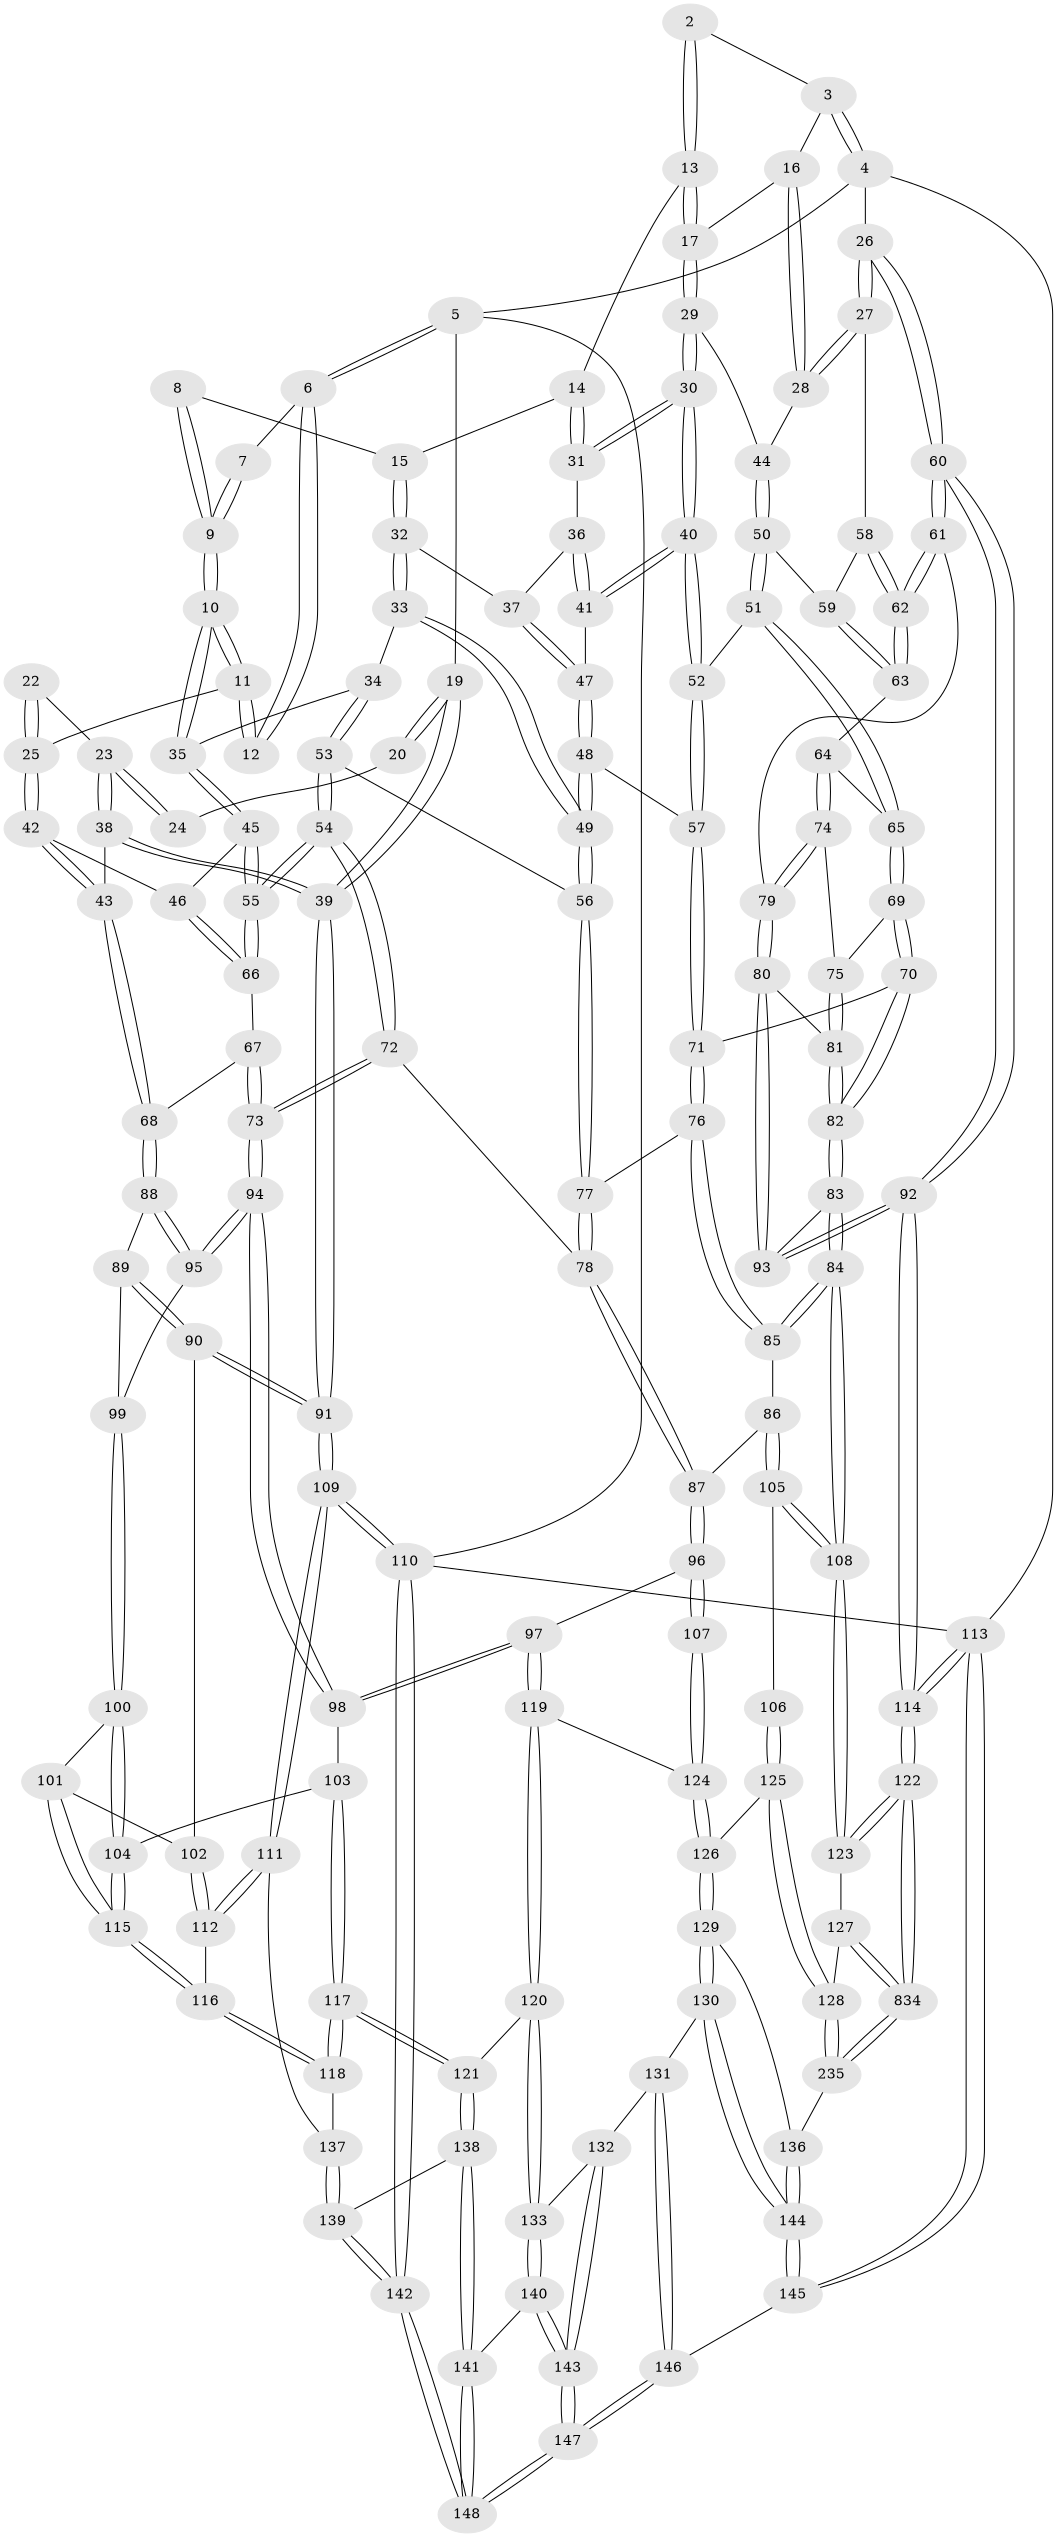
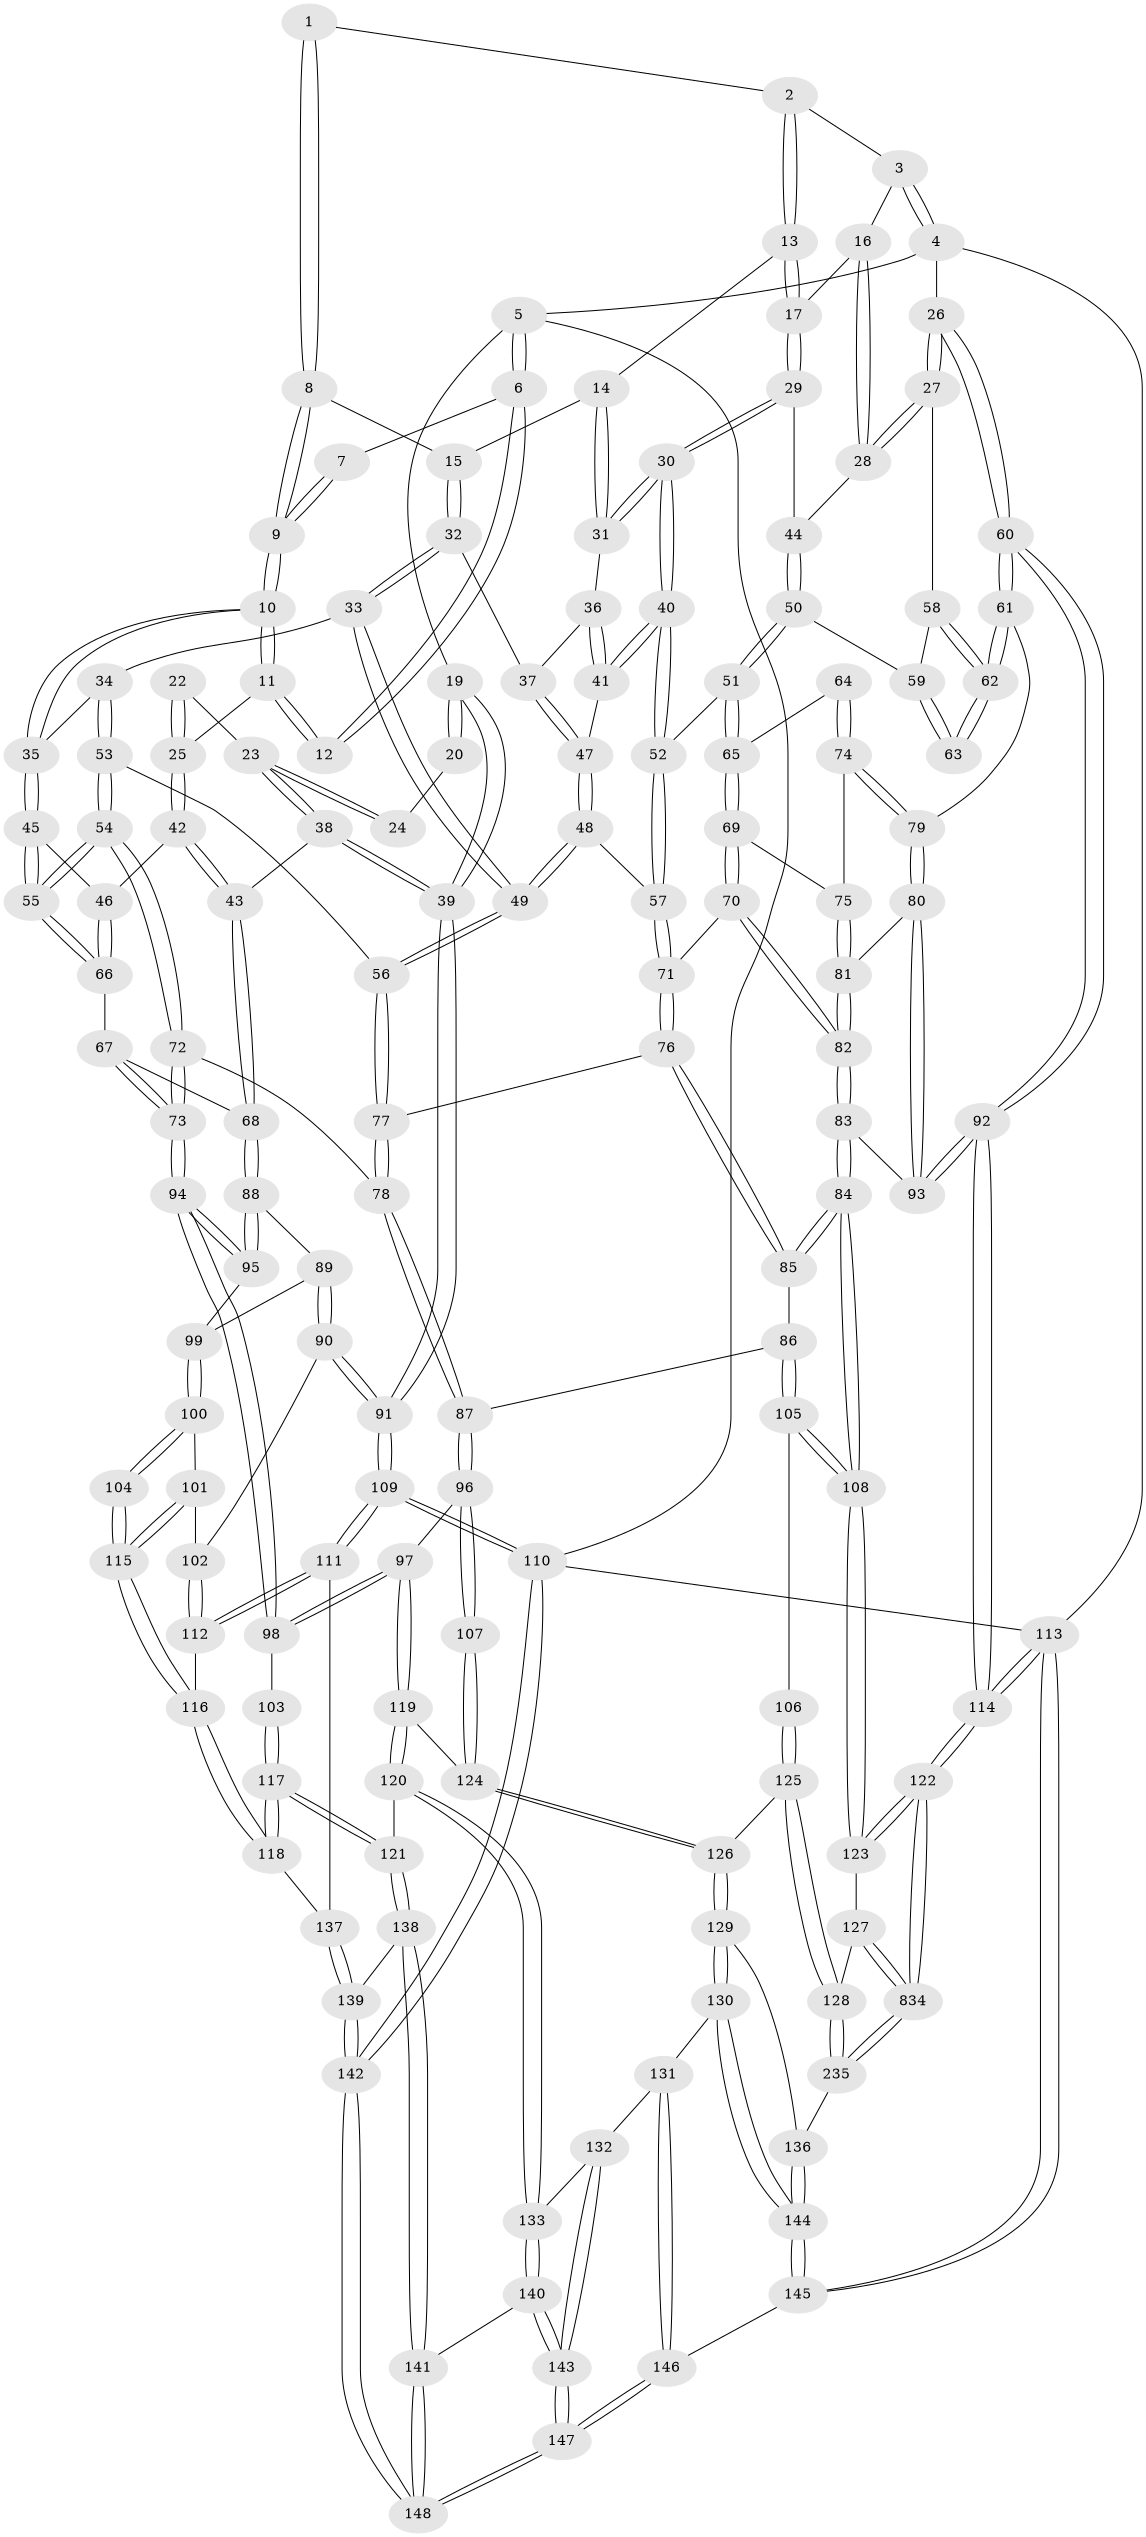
none -> (309, 22)
(868, 713) -> none
(225, 1813) -> none
